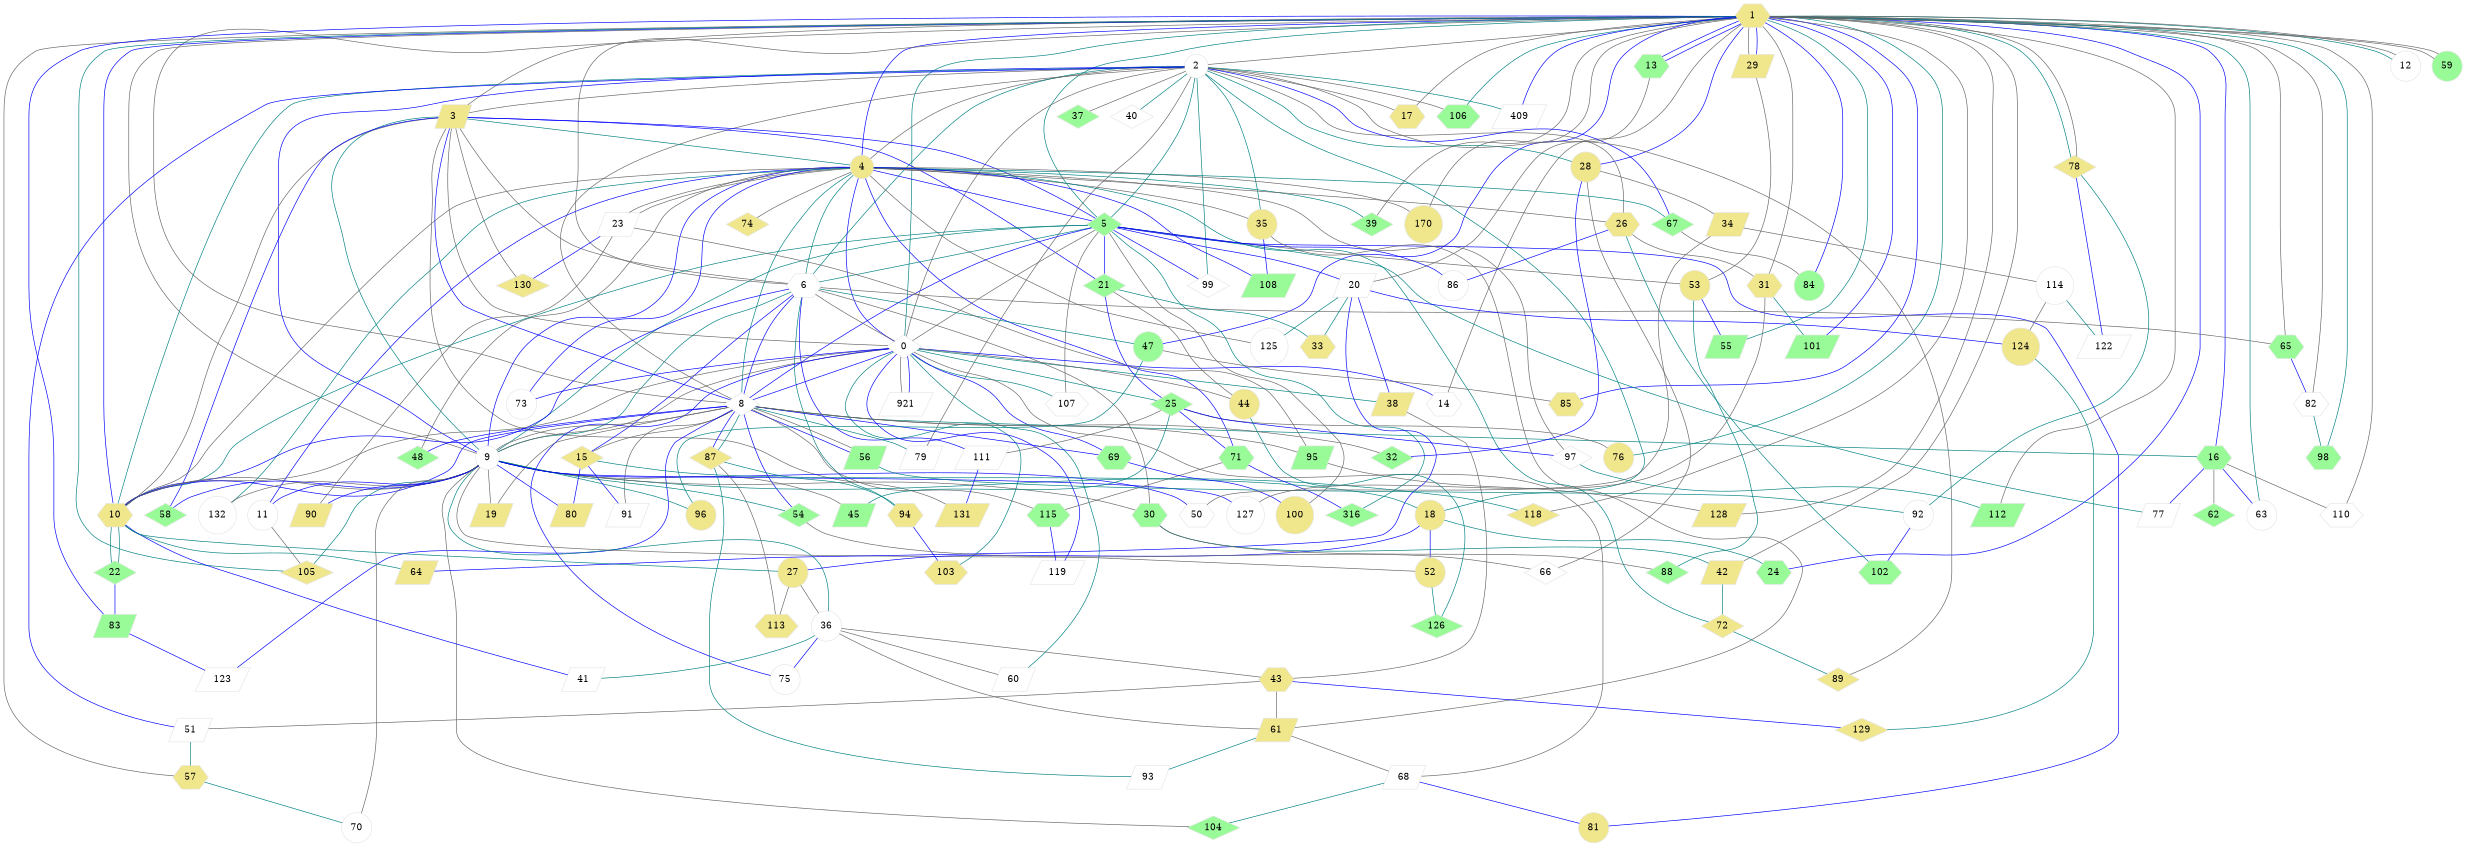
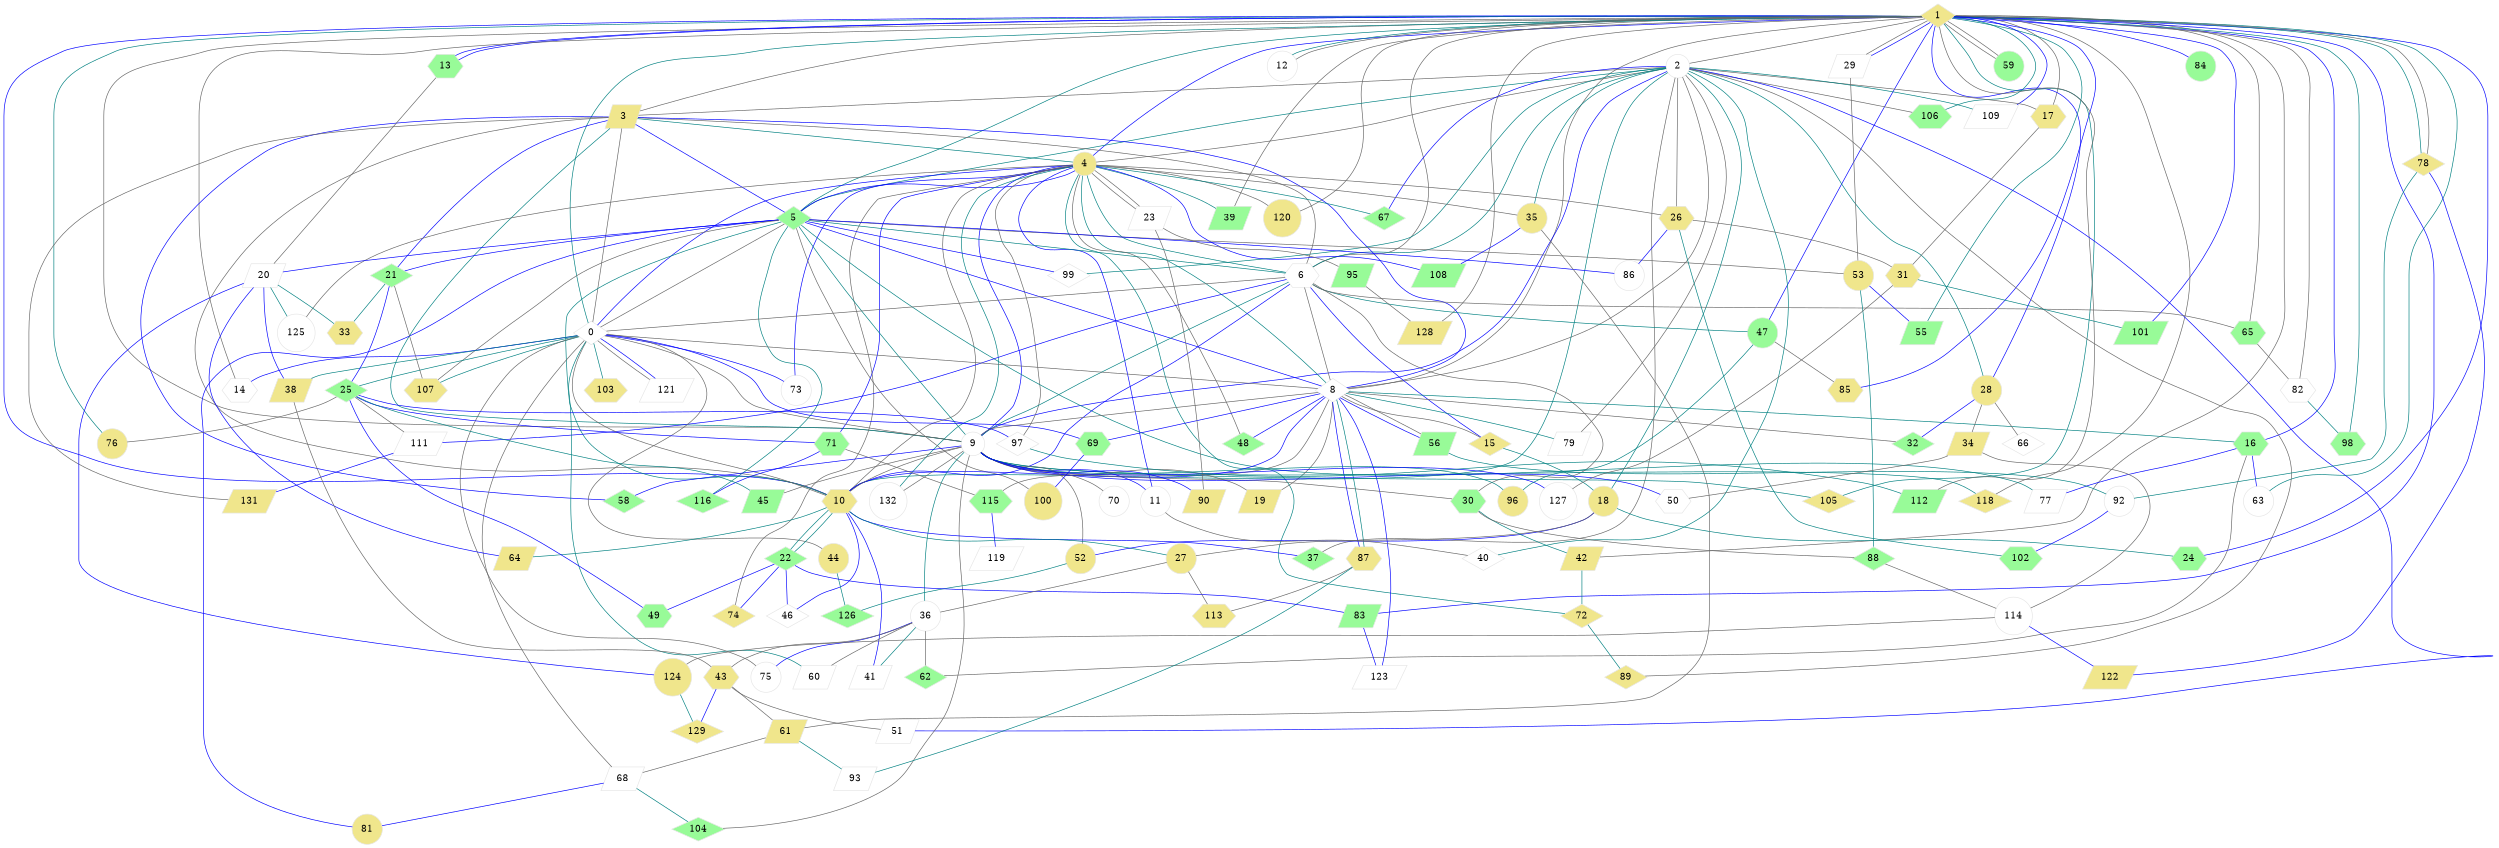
(1753, 16) -> (1938, 16)
(1753, 66) -> (1850, 66)
(1520, 117) -> (1991, 117)
(1793, 148) -> (1976, 196)
(998, 150) -> none
(1372, 224) -> (1230, 218)
(1424, 224) -> (1282, 218)
(1740, 254) -> none
(523, 286) -> none
(2081, 318) -> (2057, 643)
(1176, 335) -> (408, 330)
(761, 344) -> (1317, 334)
(2104, 347) -> (2110, 677)
(823, 376) -> (962, 362)
(2299, 376) -> (2273, 362)
(906, 404) -> (667, 390)
(1067, 404) -> (426, 390)
(1027, 426) -> none
(980, 433) -> none
(711, 458) -> (1364, 559)
(538, 465) -> (481, 560)
(572, 515) -> none
(627, 515) -> none
(799, 515) -> none
(905, 515) -> none
(1352, 515) -> (703, 501)
(2341, 515) -> none
none -> (1117, 540)
(284, 543) -> (1314, 540)
(1115, 556) -> (1397, 540)
none -> (1938, 585)
none -> (760, 587)
none -> (654, 616)
none -> (788, 616)
(1043, 707) -> (926, 648)
(191, 777) -> none
